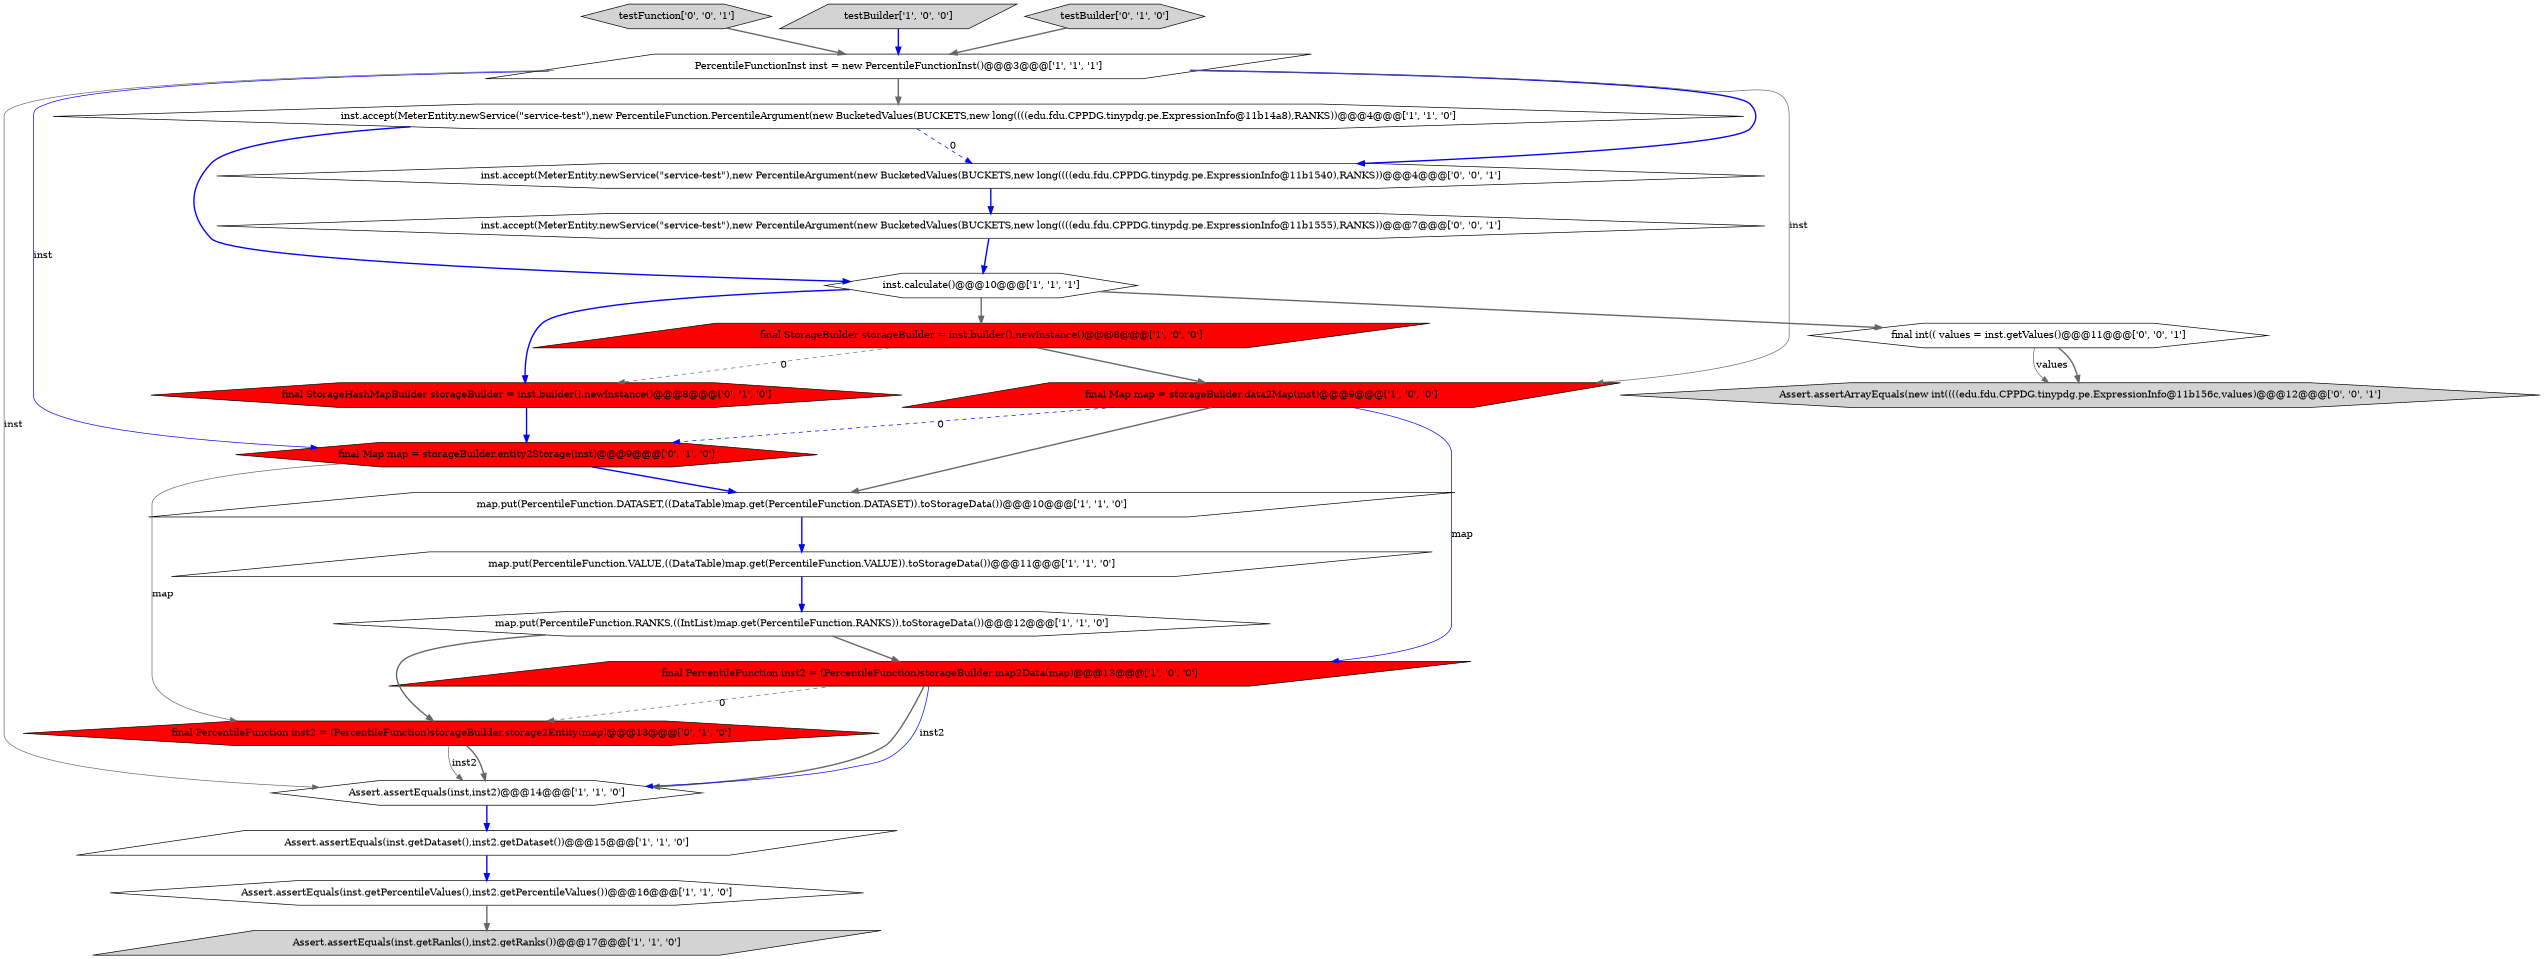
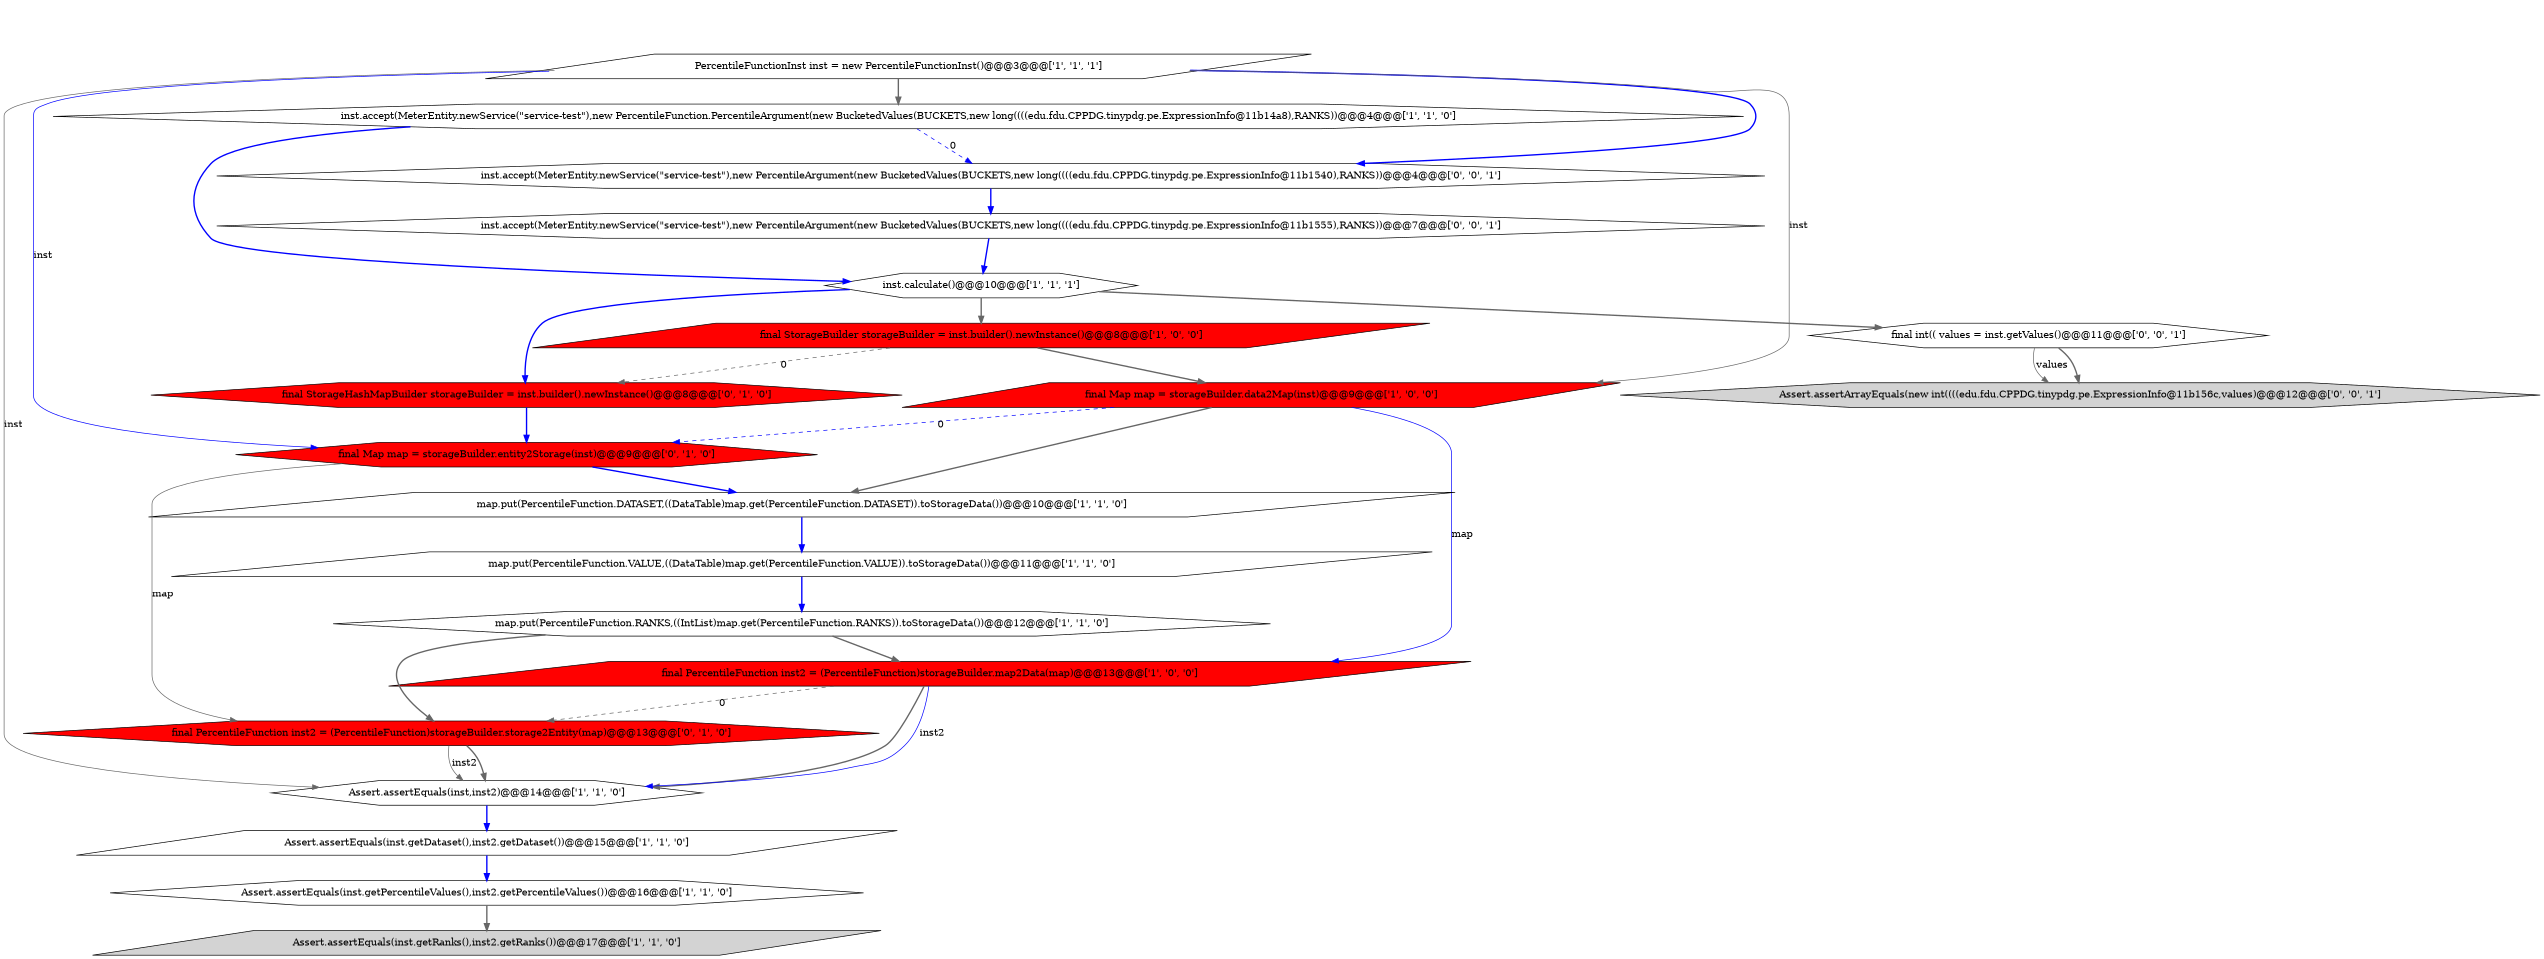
(677, 16) -> none
(898, 16) -> none
(1115, 16) -> none
